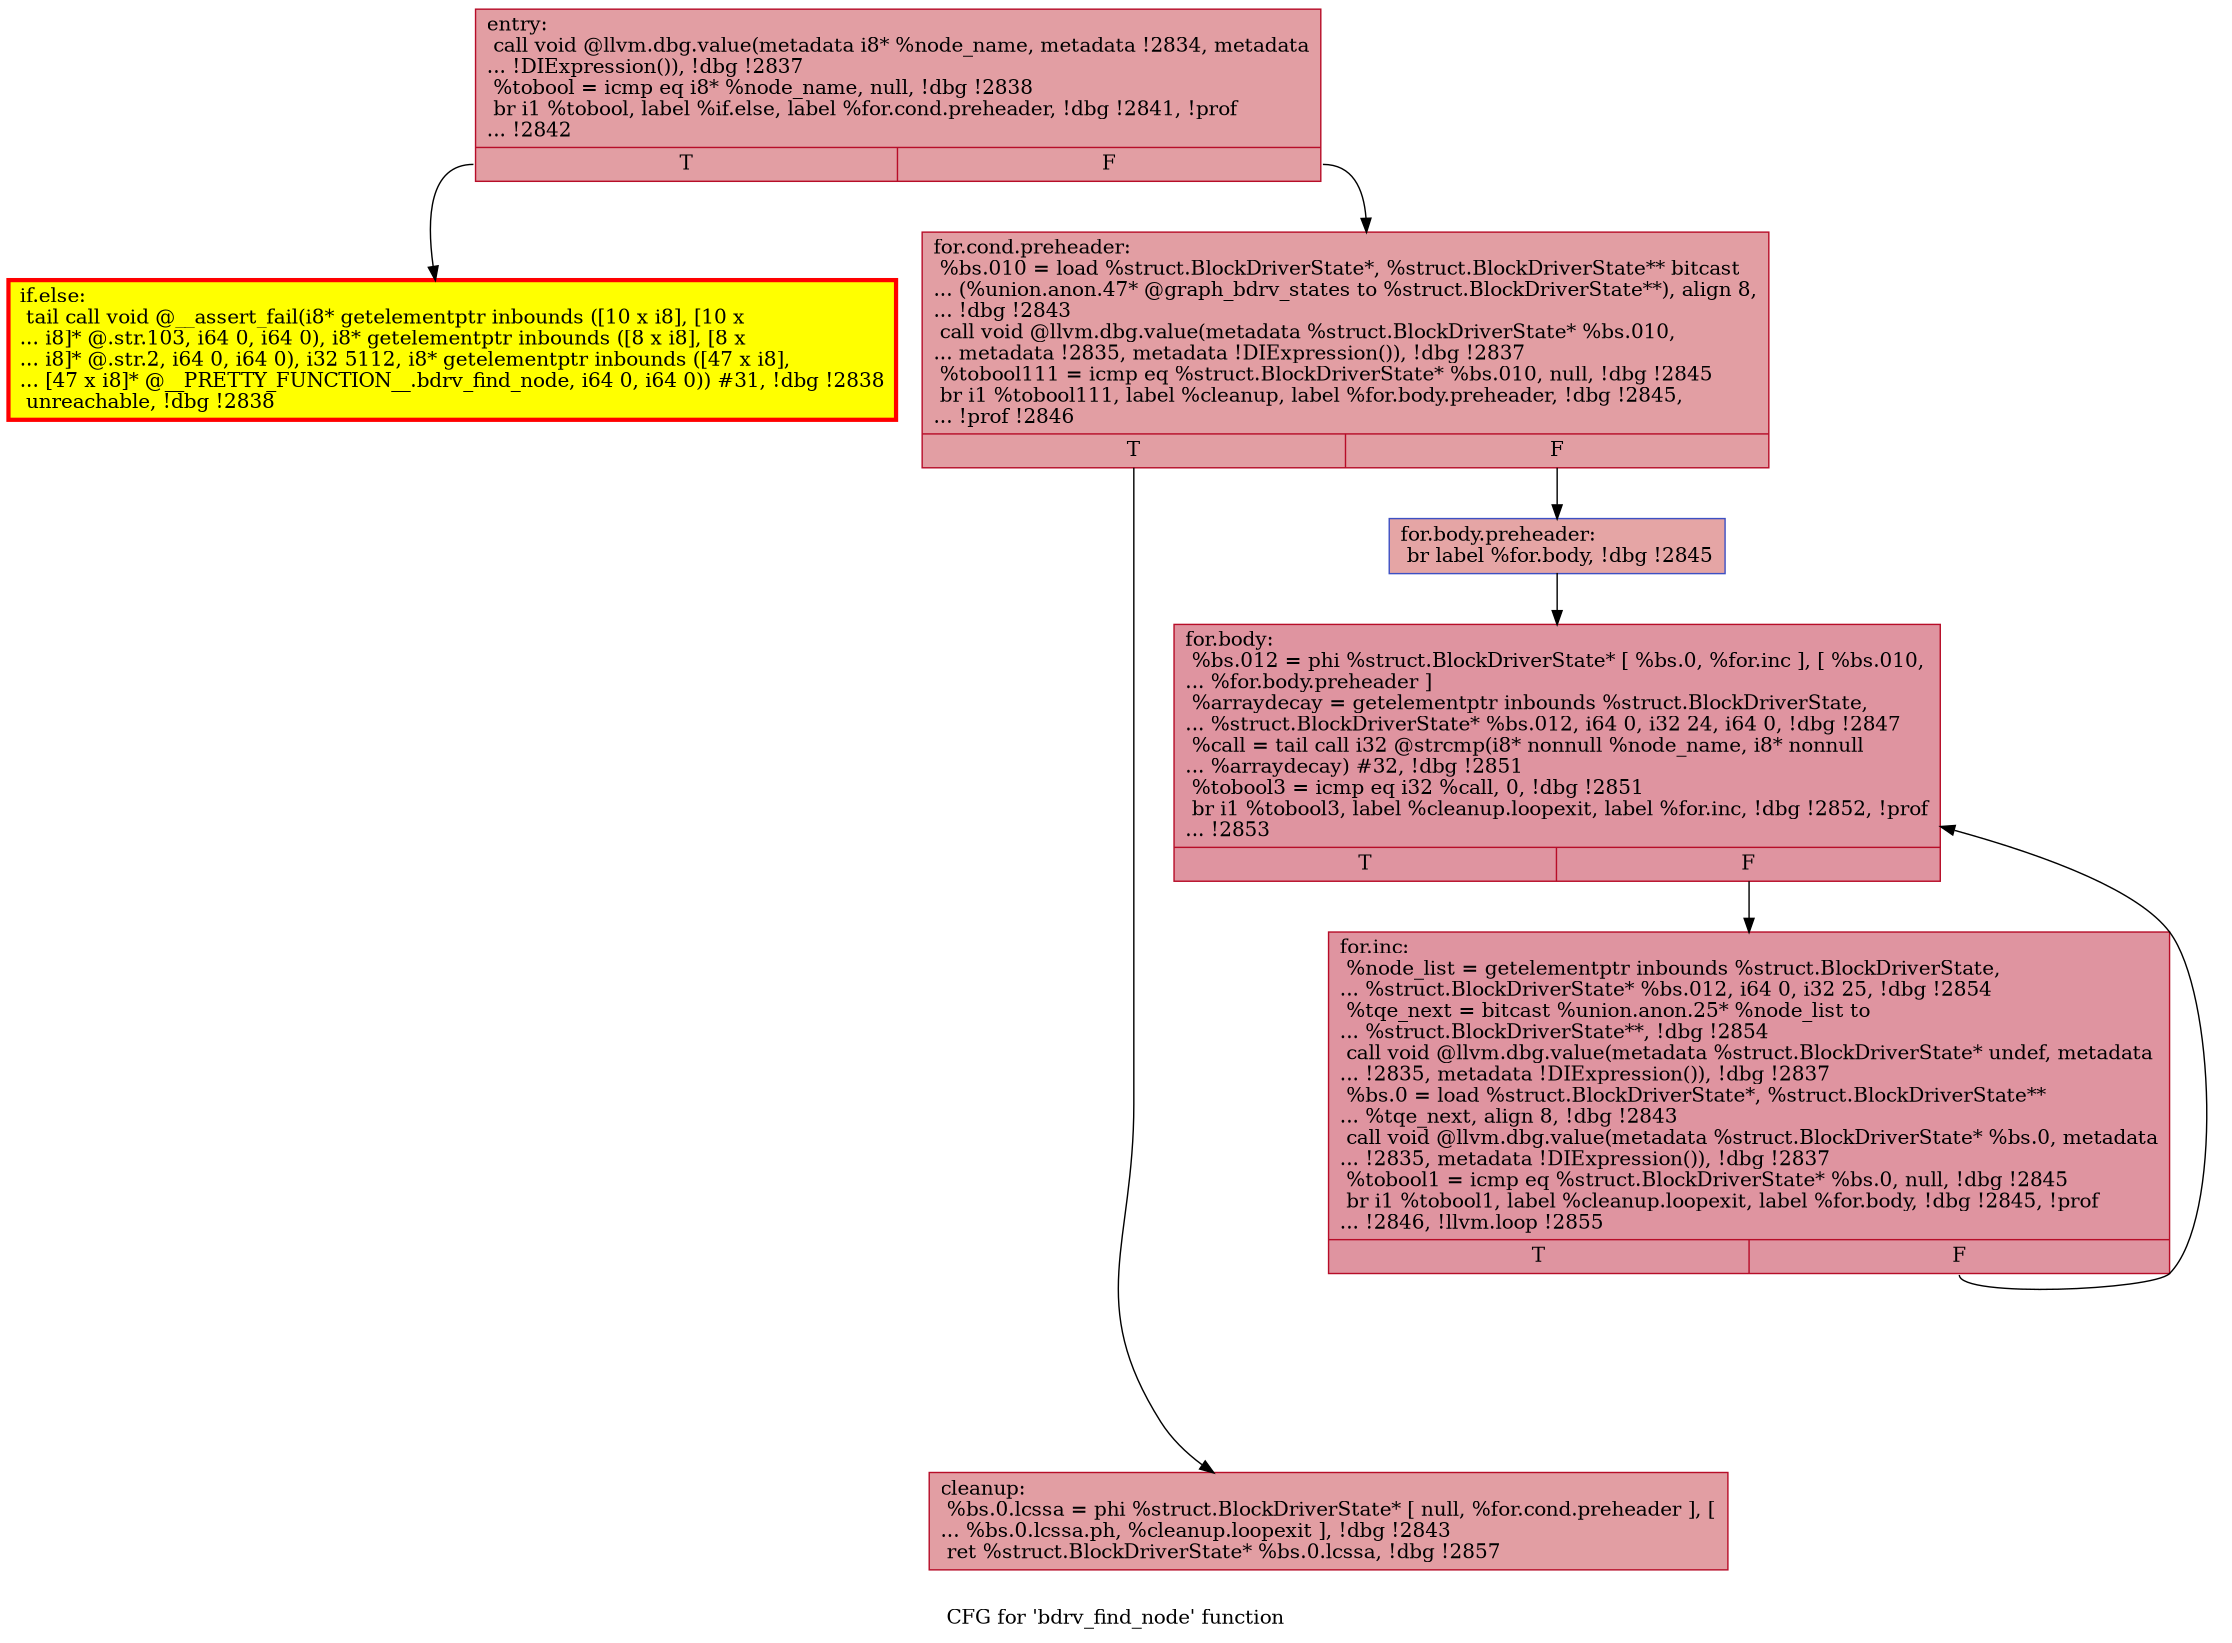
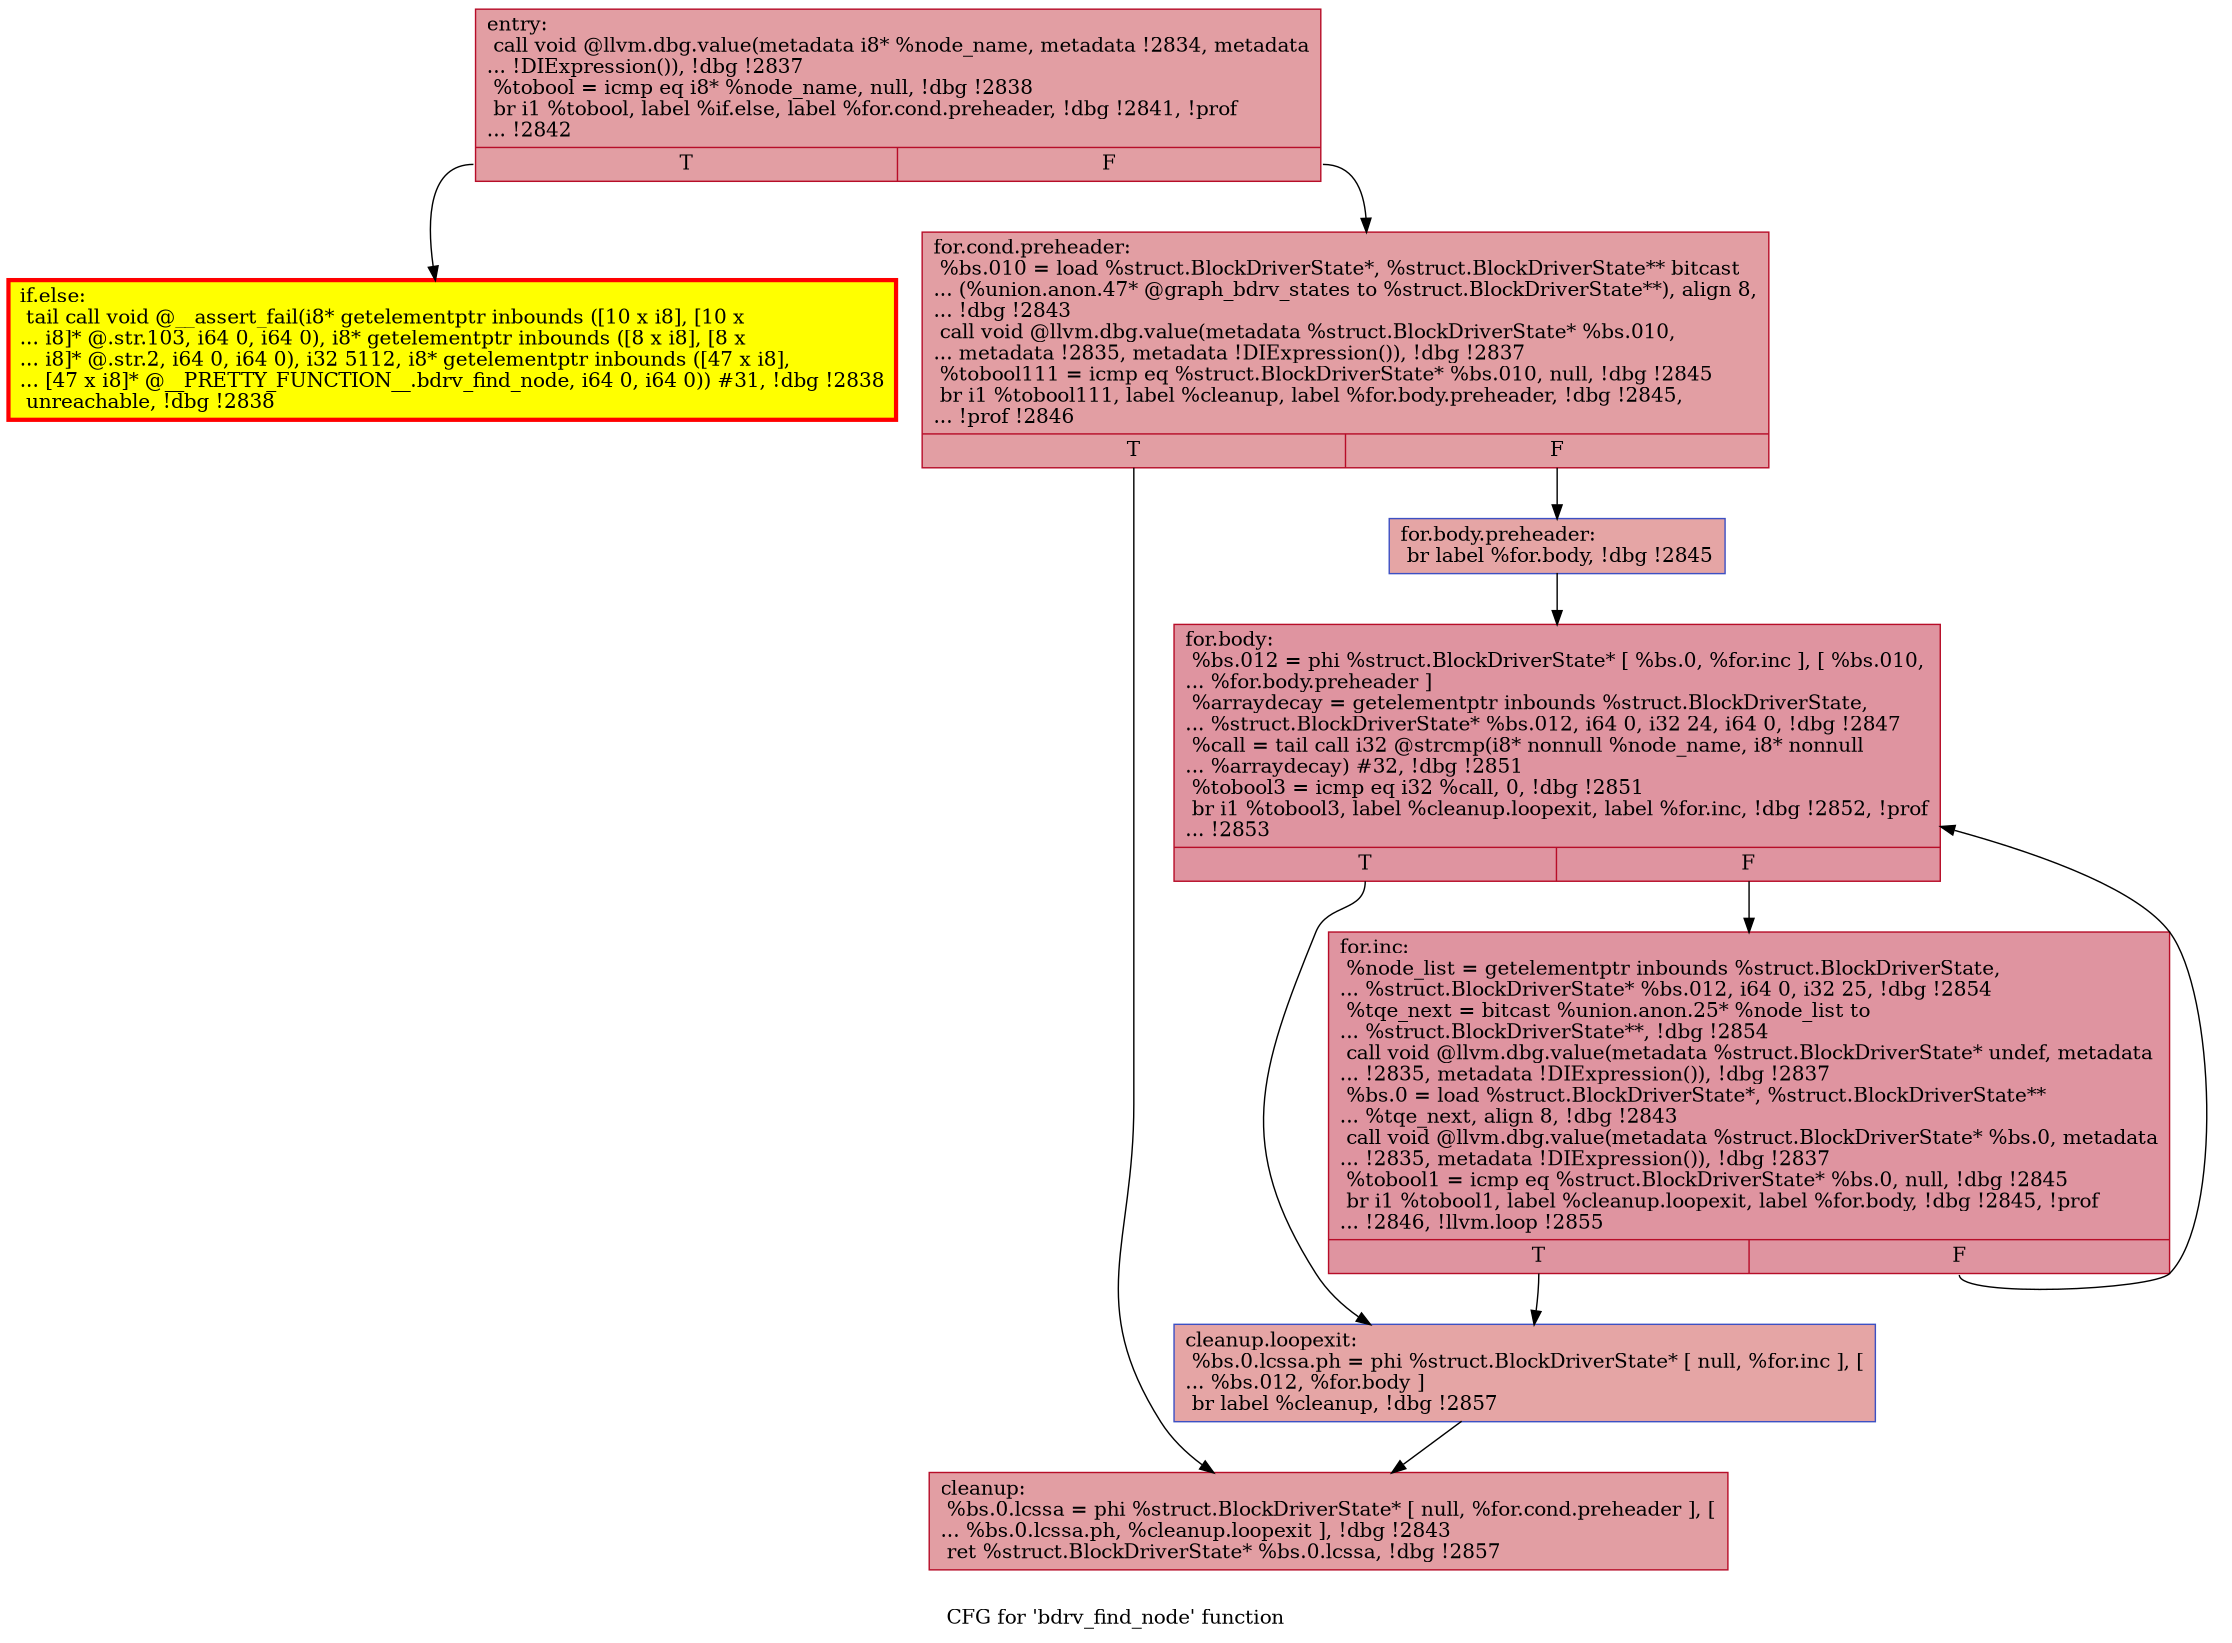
none -> (1525, 1373)
